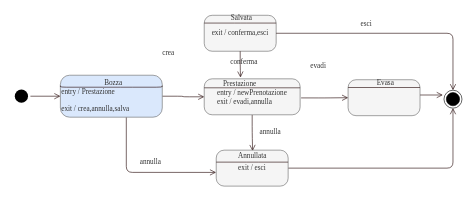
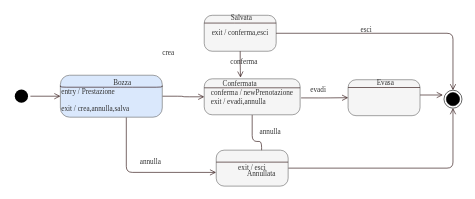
(366, 24) -> (366, 30)
(318, 66) -> (318, 90)
(113, 83) -> (122, 83)
(240, 84) -> (240, 84)
(252, 97) -> (252, 97)
(252, 156) -> (261, 174)
